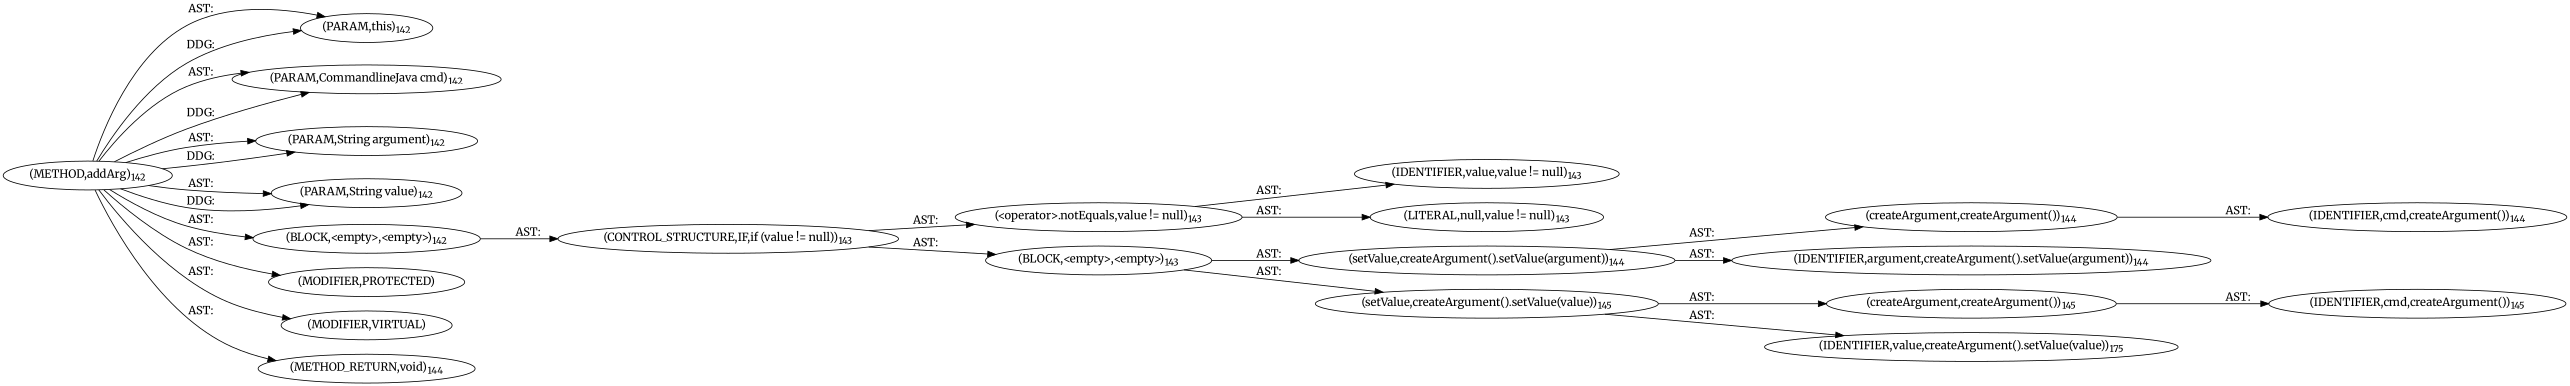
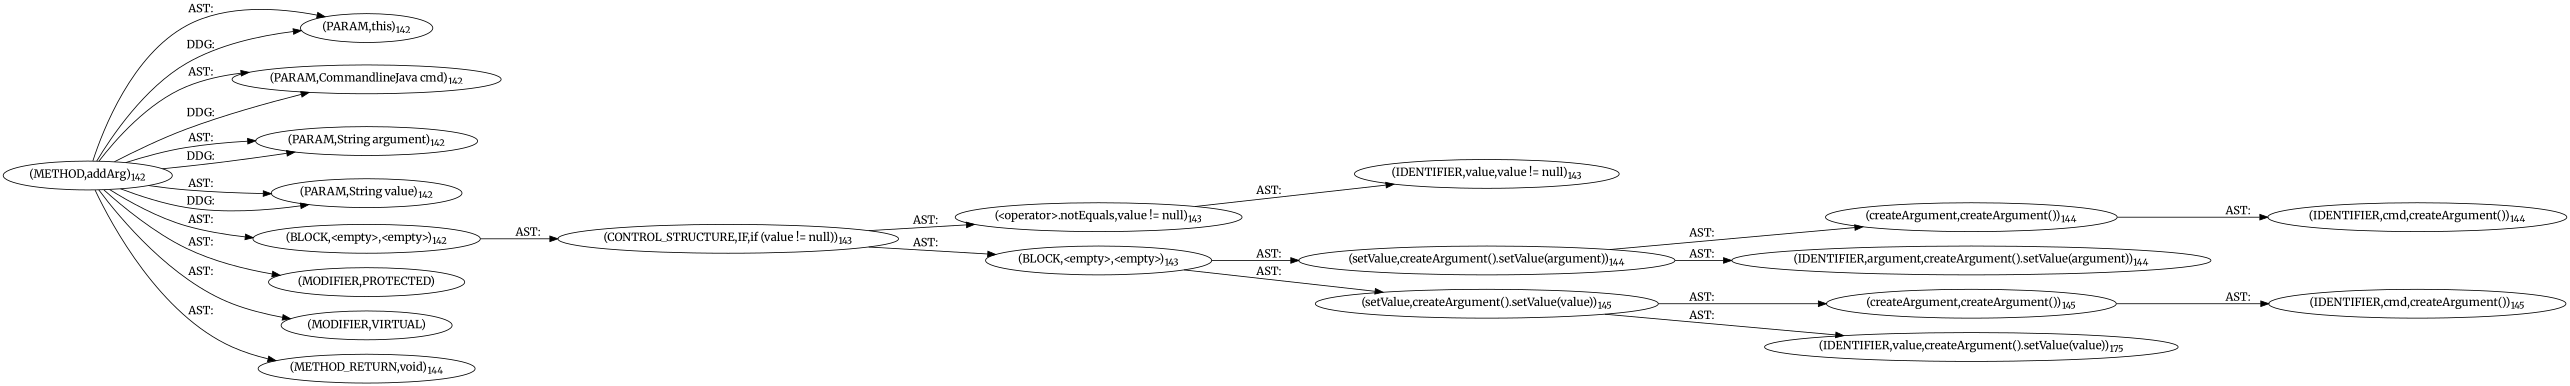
(1487, 217) -> none
